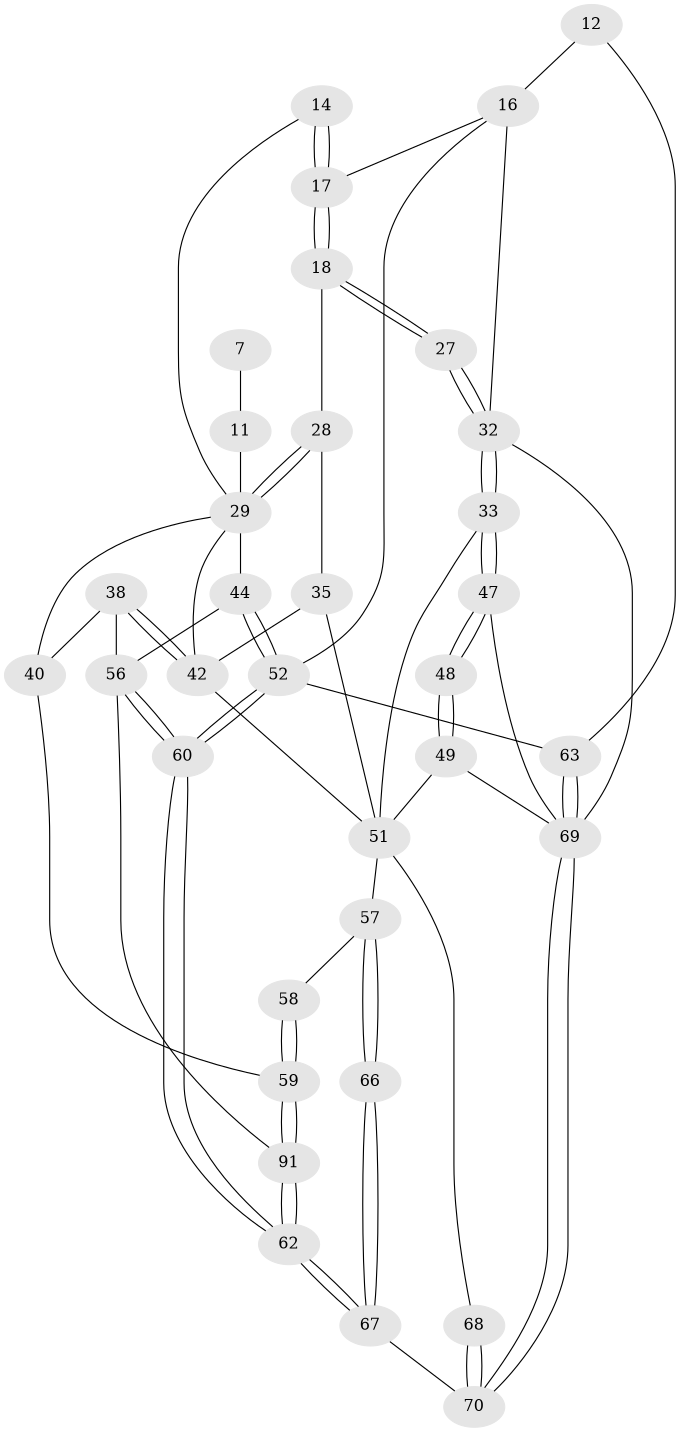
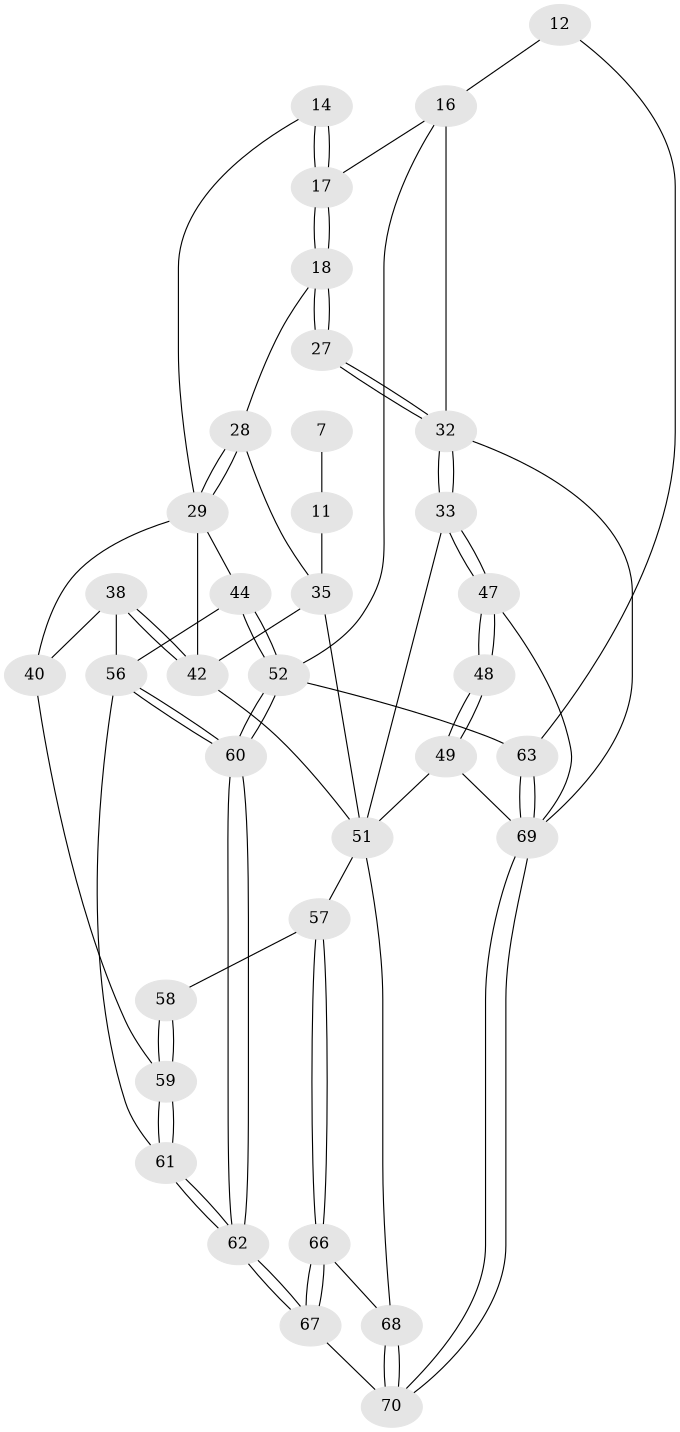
(241, 472) -> (322, 553)
(289, 1163) -> (166, 1163)
none -> (356, 1285)
